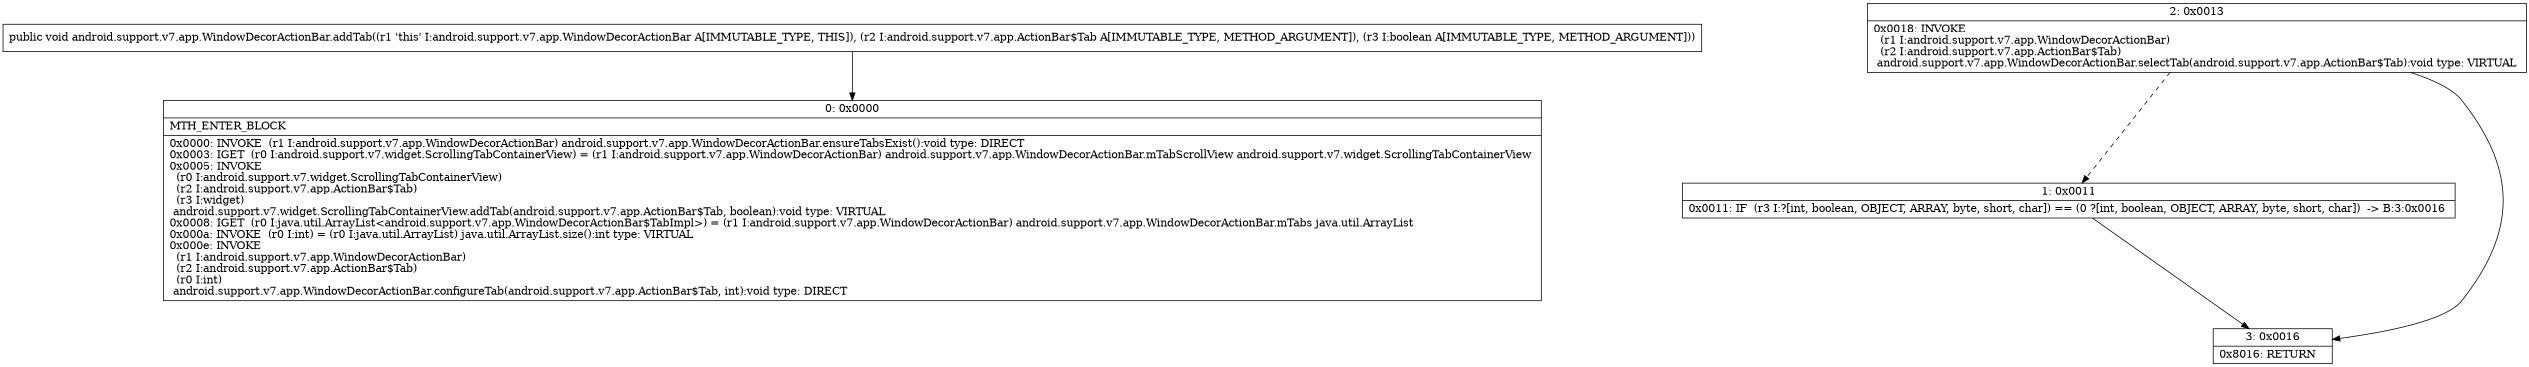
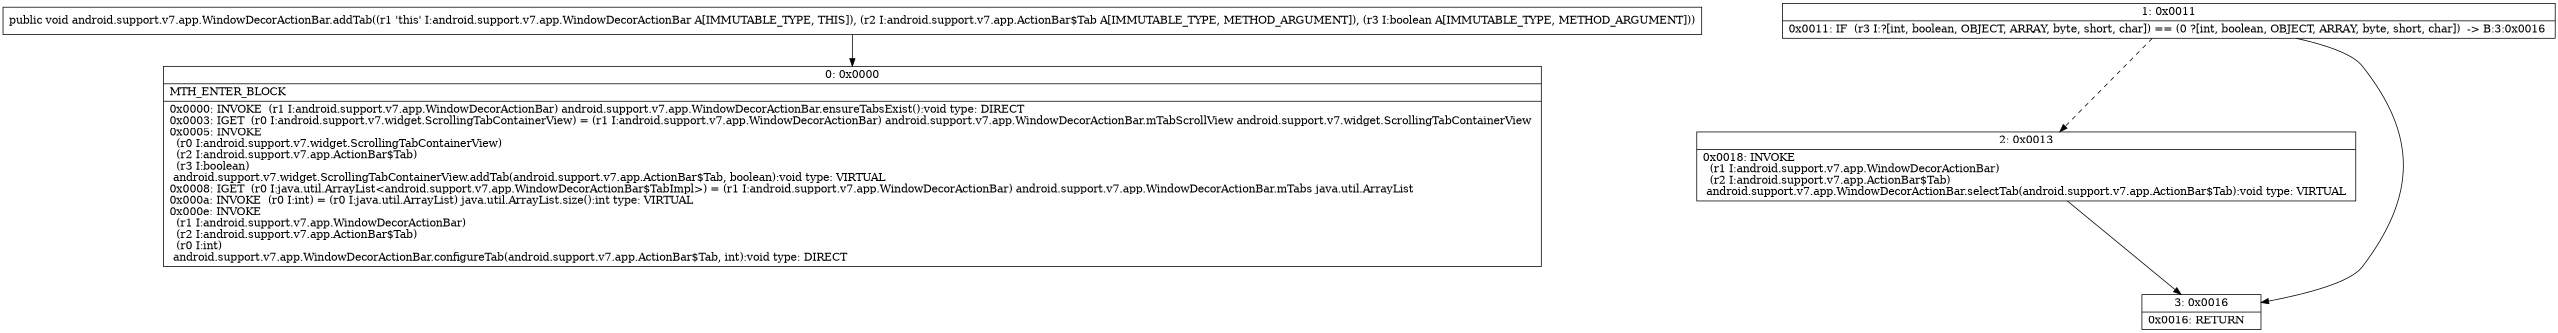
(2128, 125) -> (2109, 82)
(207, 201) -> (210, 166)
(2273, 355) -> (2201, 320)
